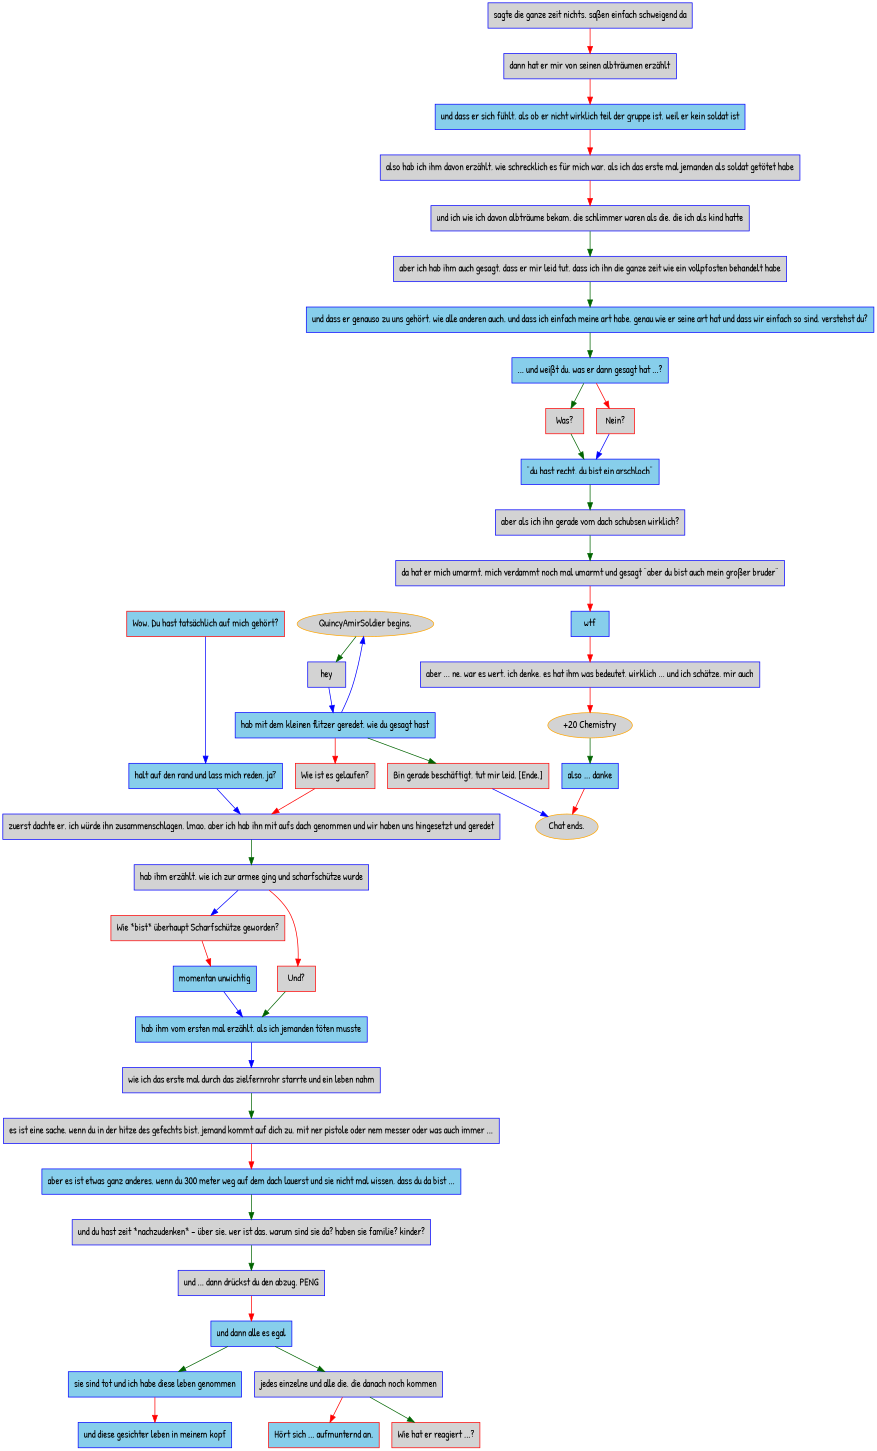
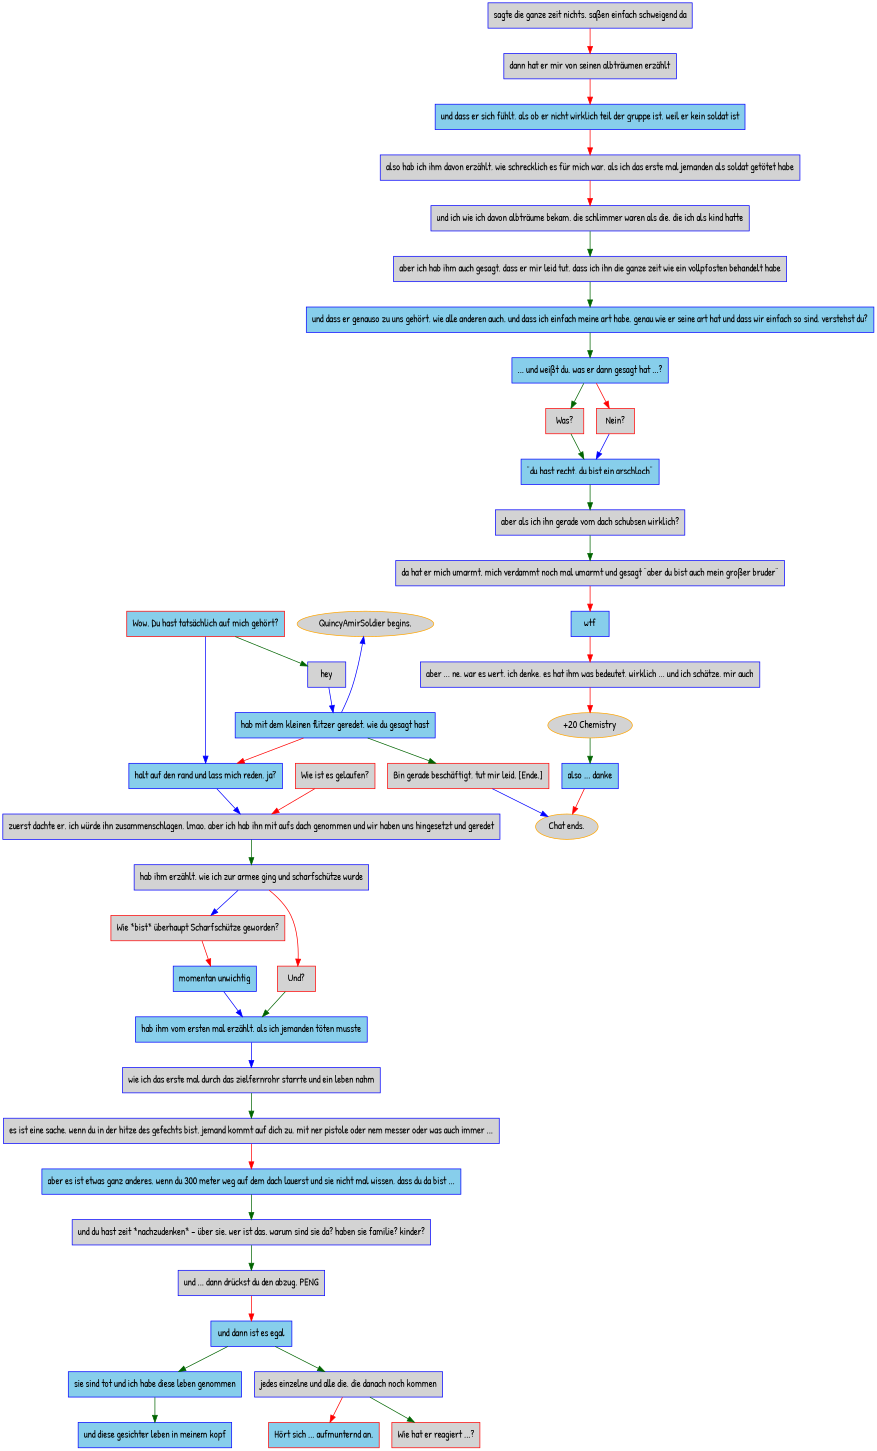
(348, 646) -> (268, 650)
(335, 747) -> (274, 749)
(251, 1334) -> (251, 1334)
(155, 1406) -> (155, 1406)
